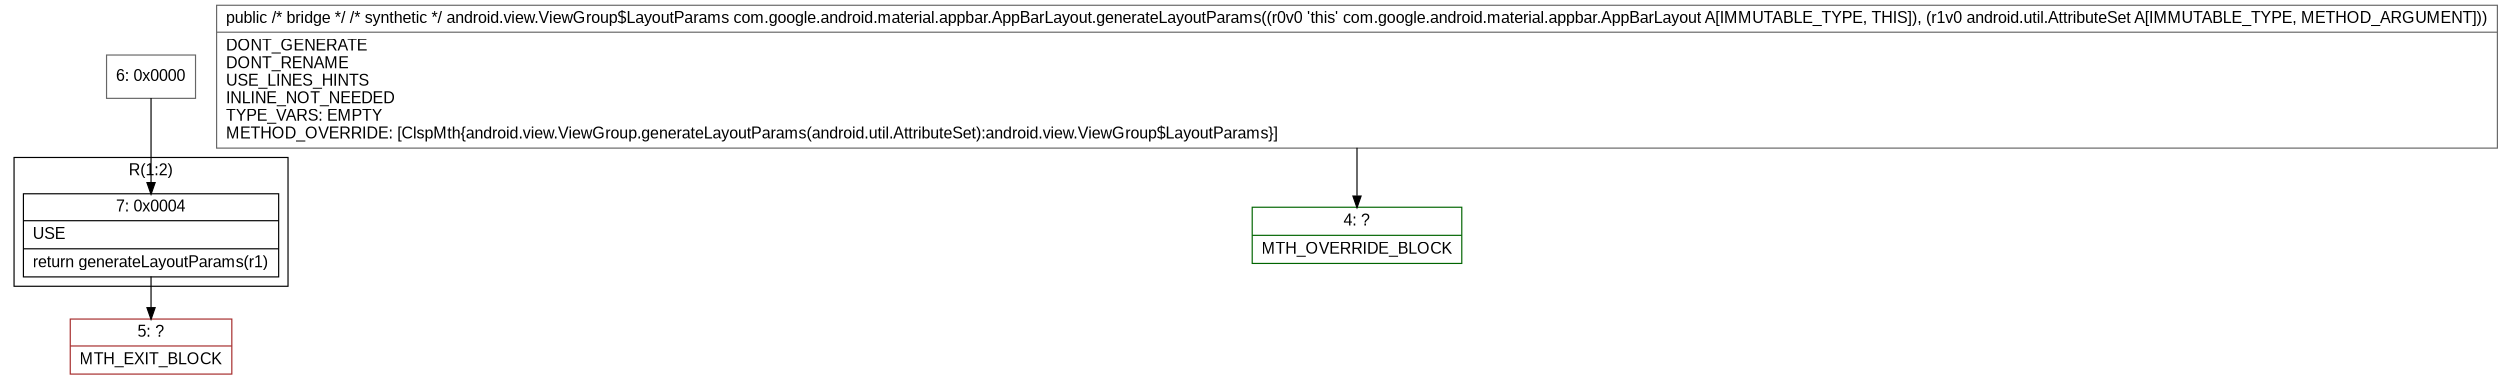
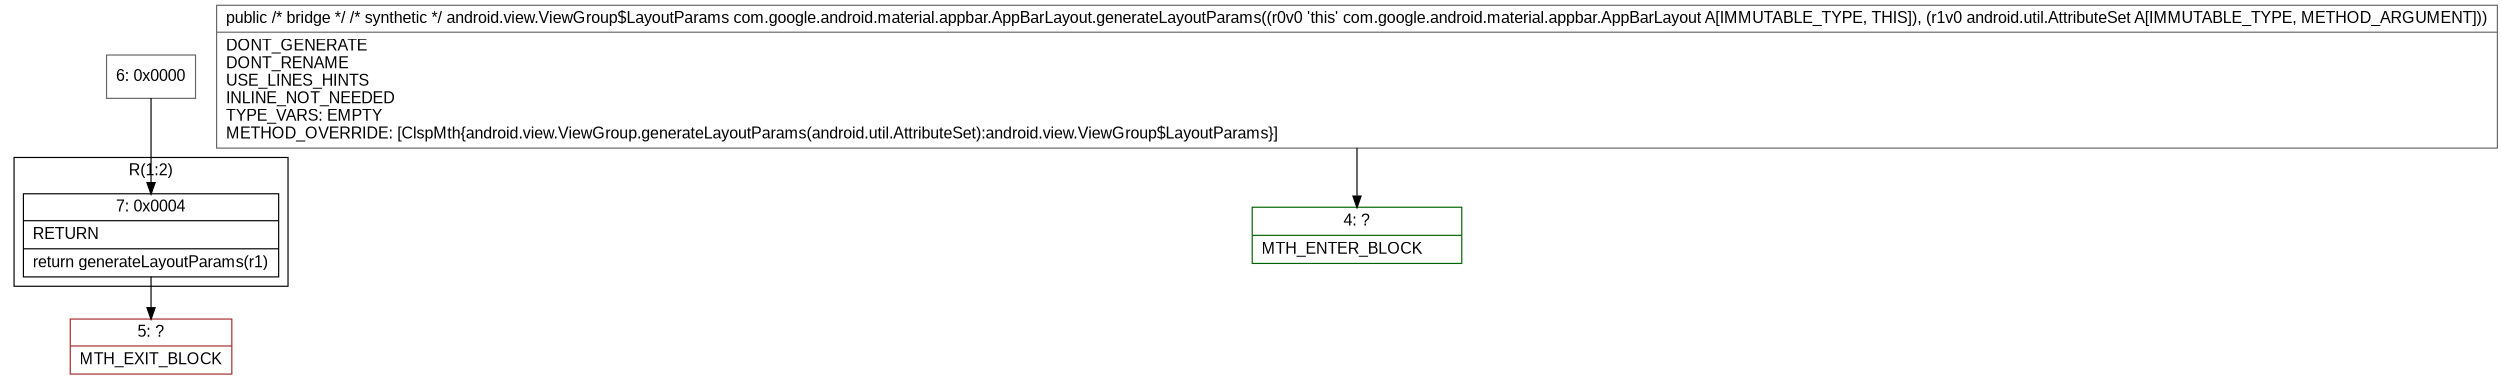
(49, 234) -> (66, 234)
(1357, 249) -> (1342, 249)
